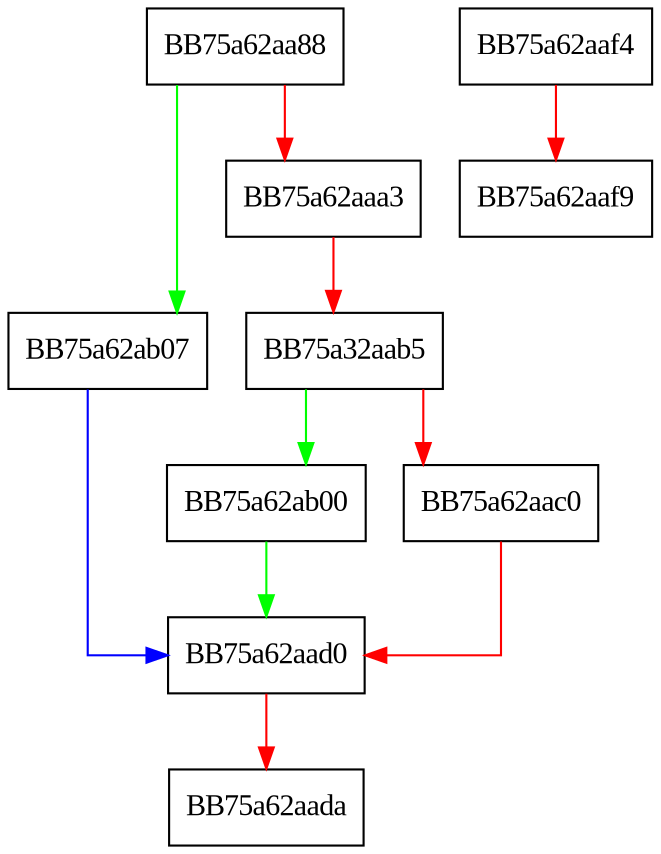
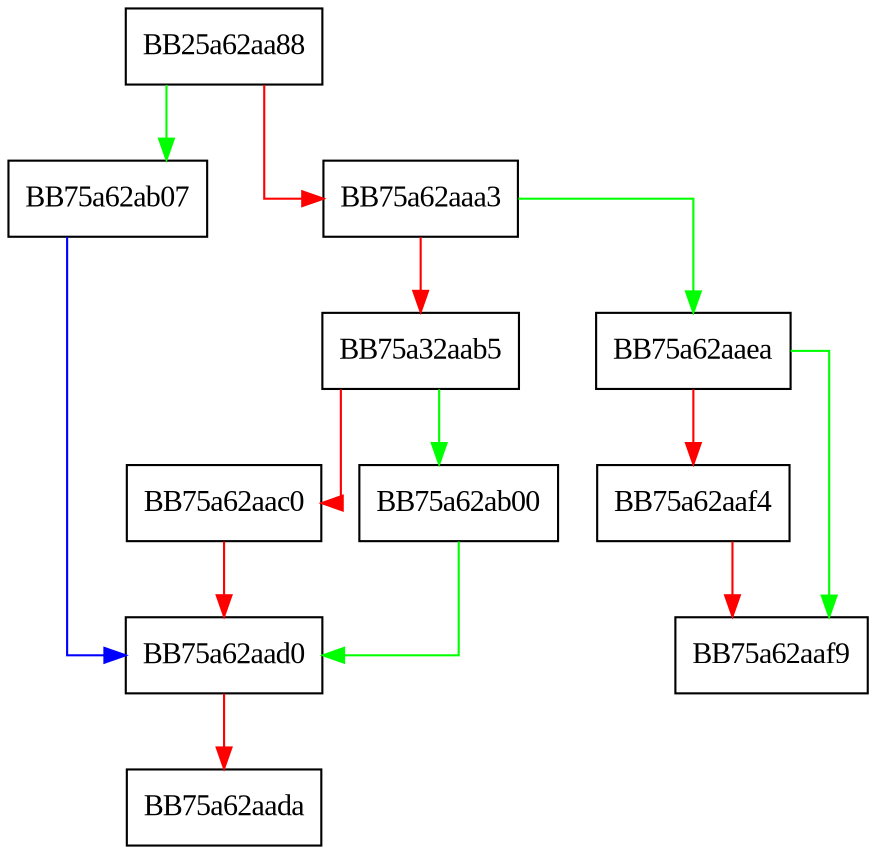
(245, 47) -> (224, 47)
none -> (693, 351)
